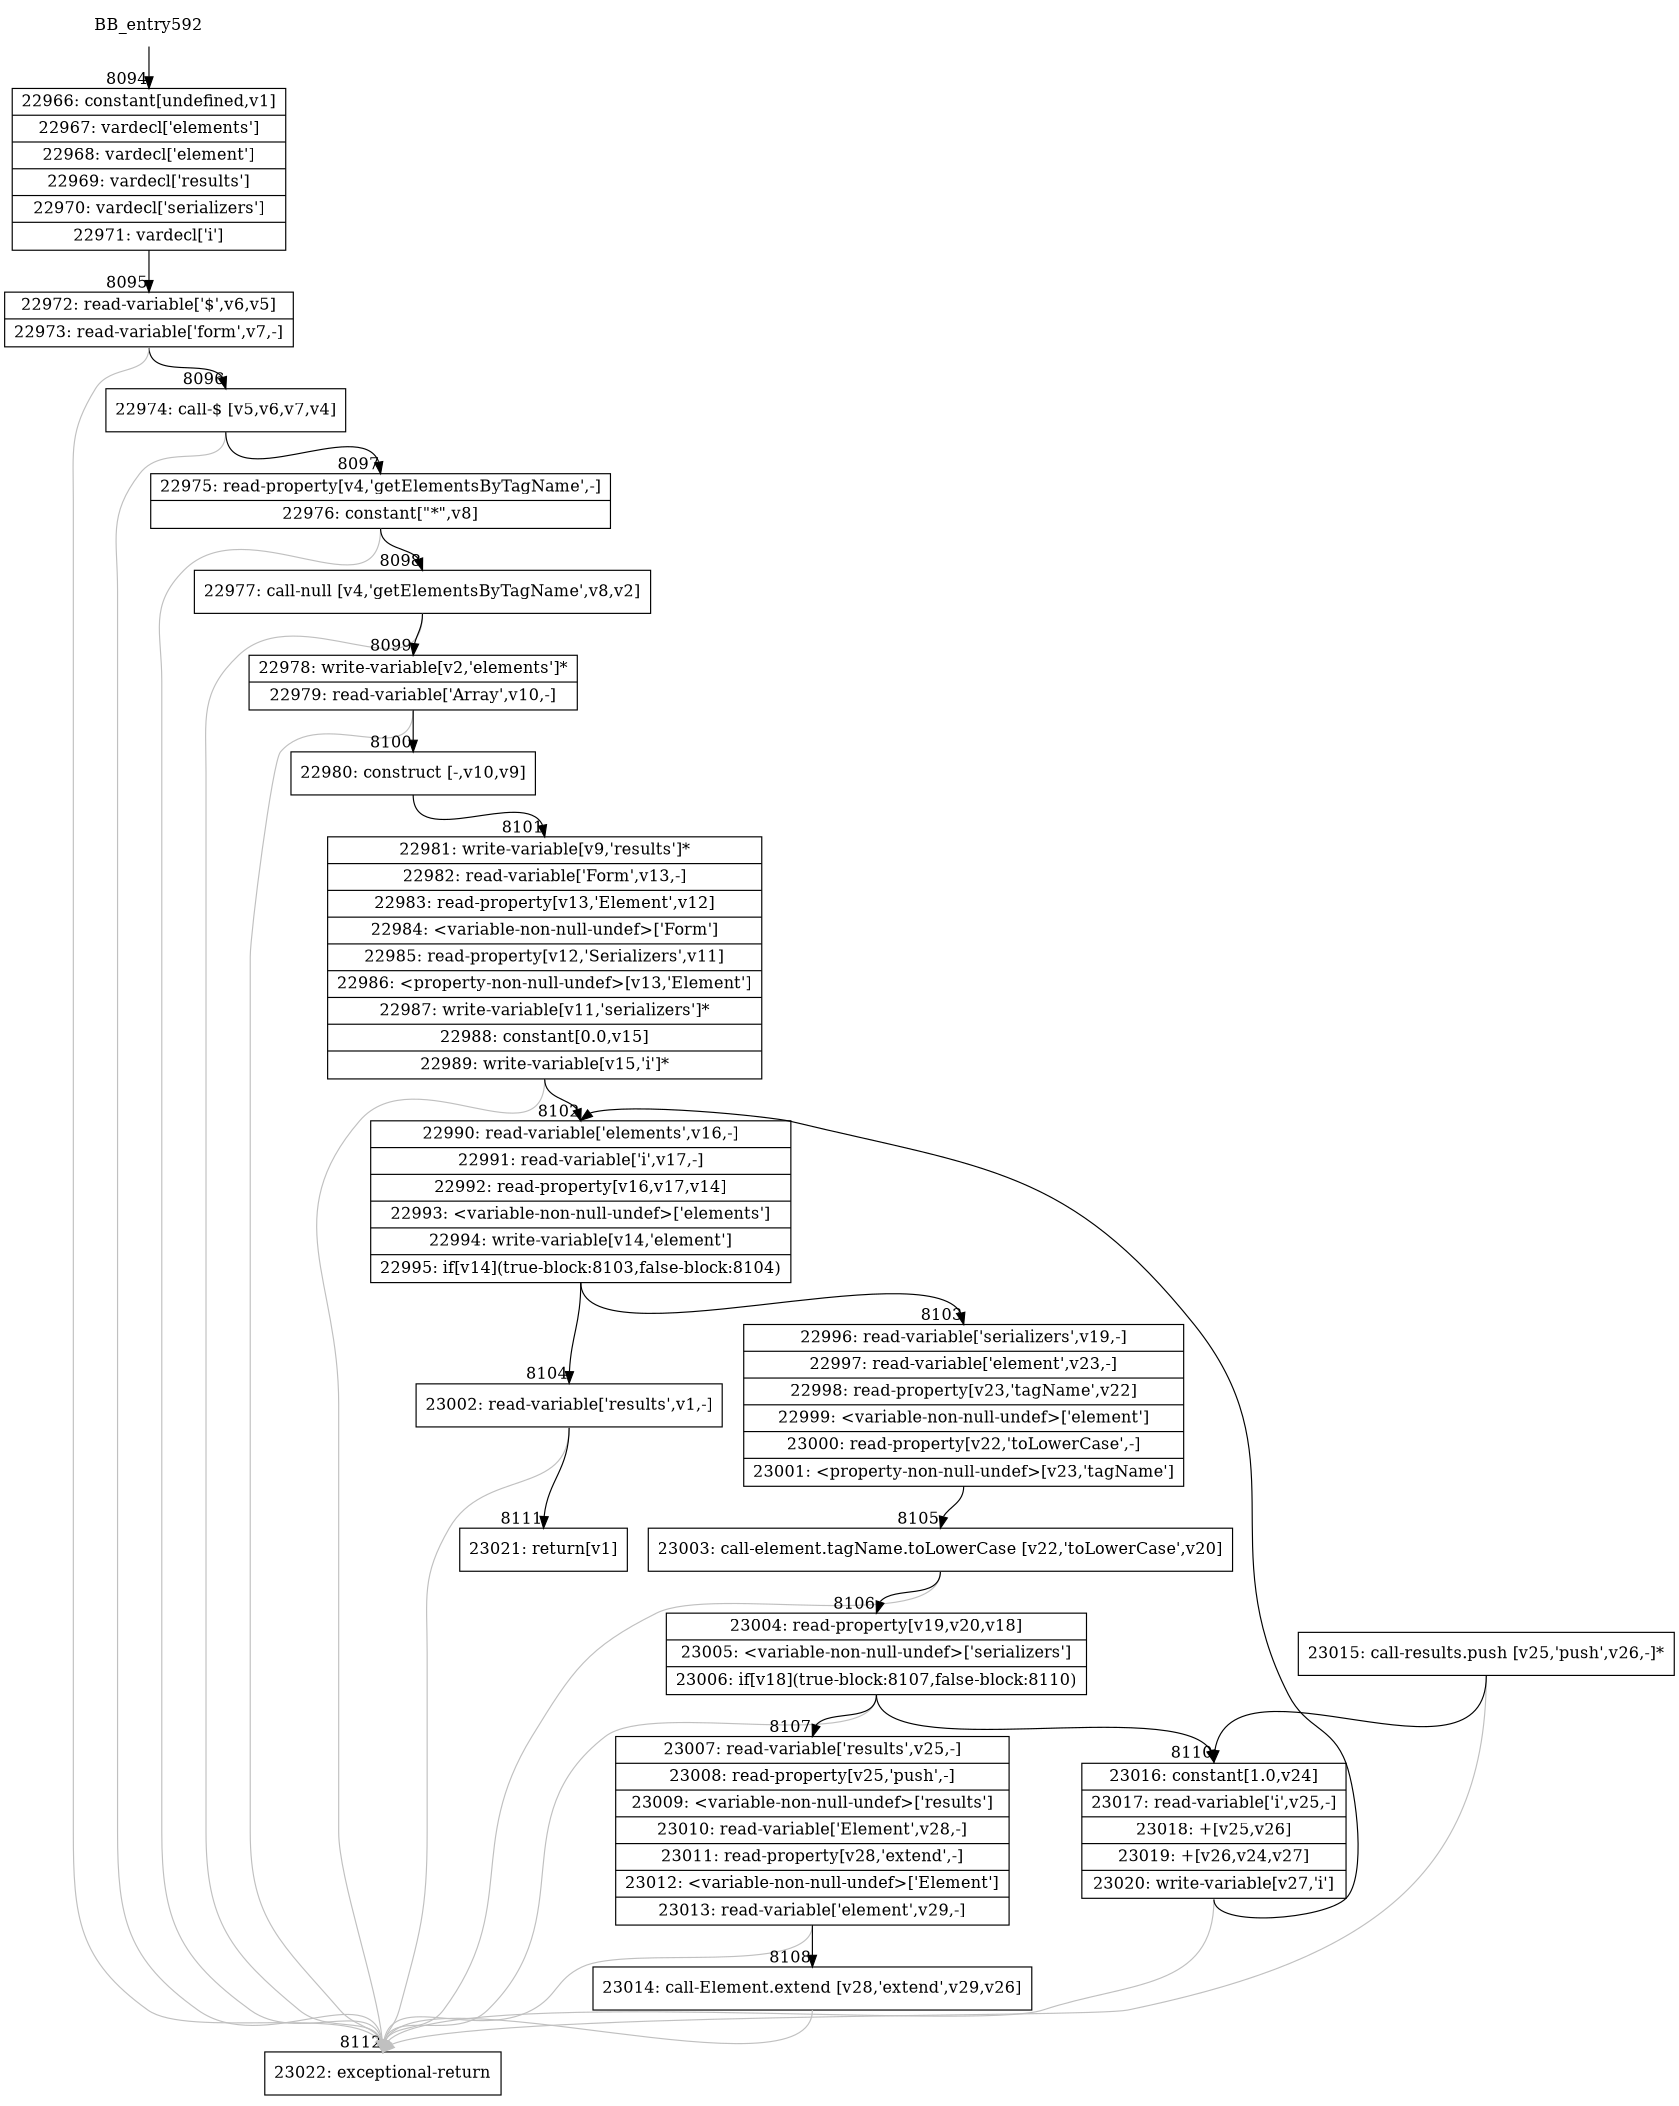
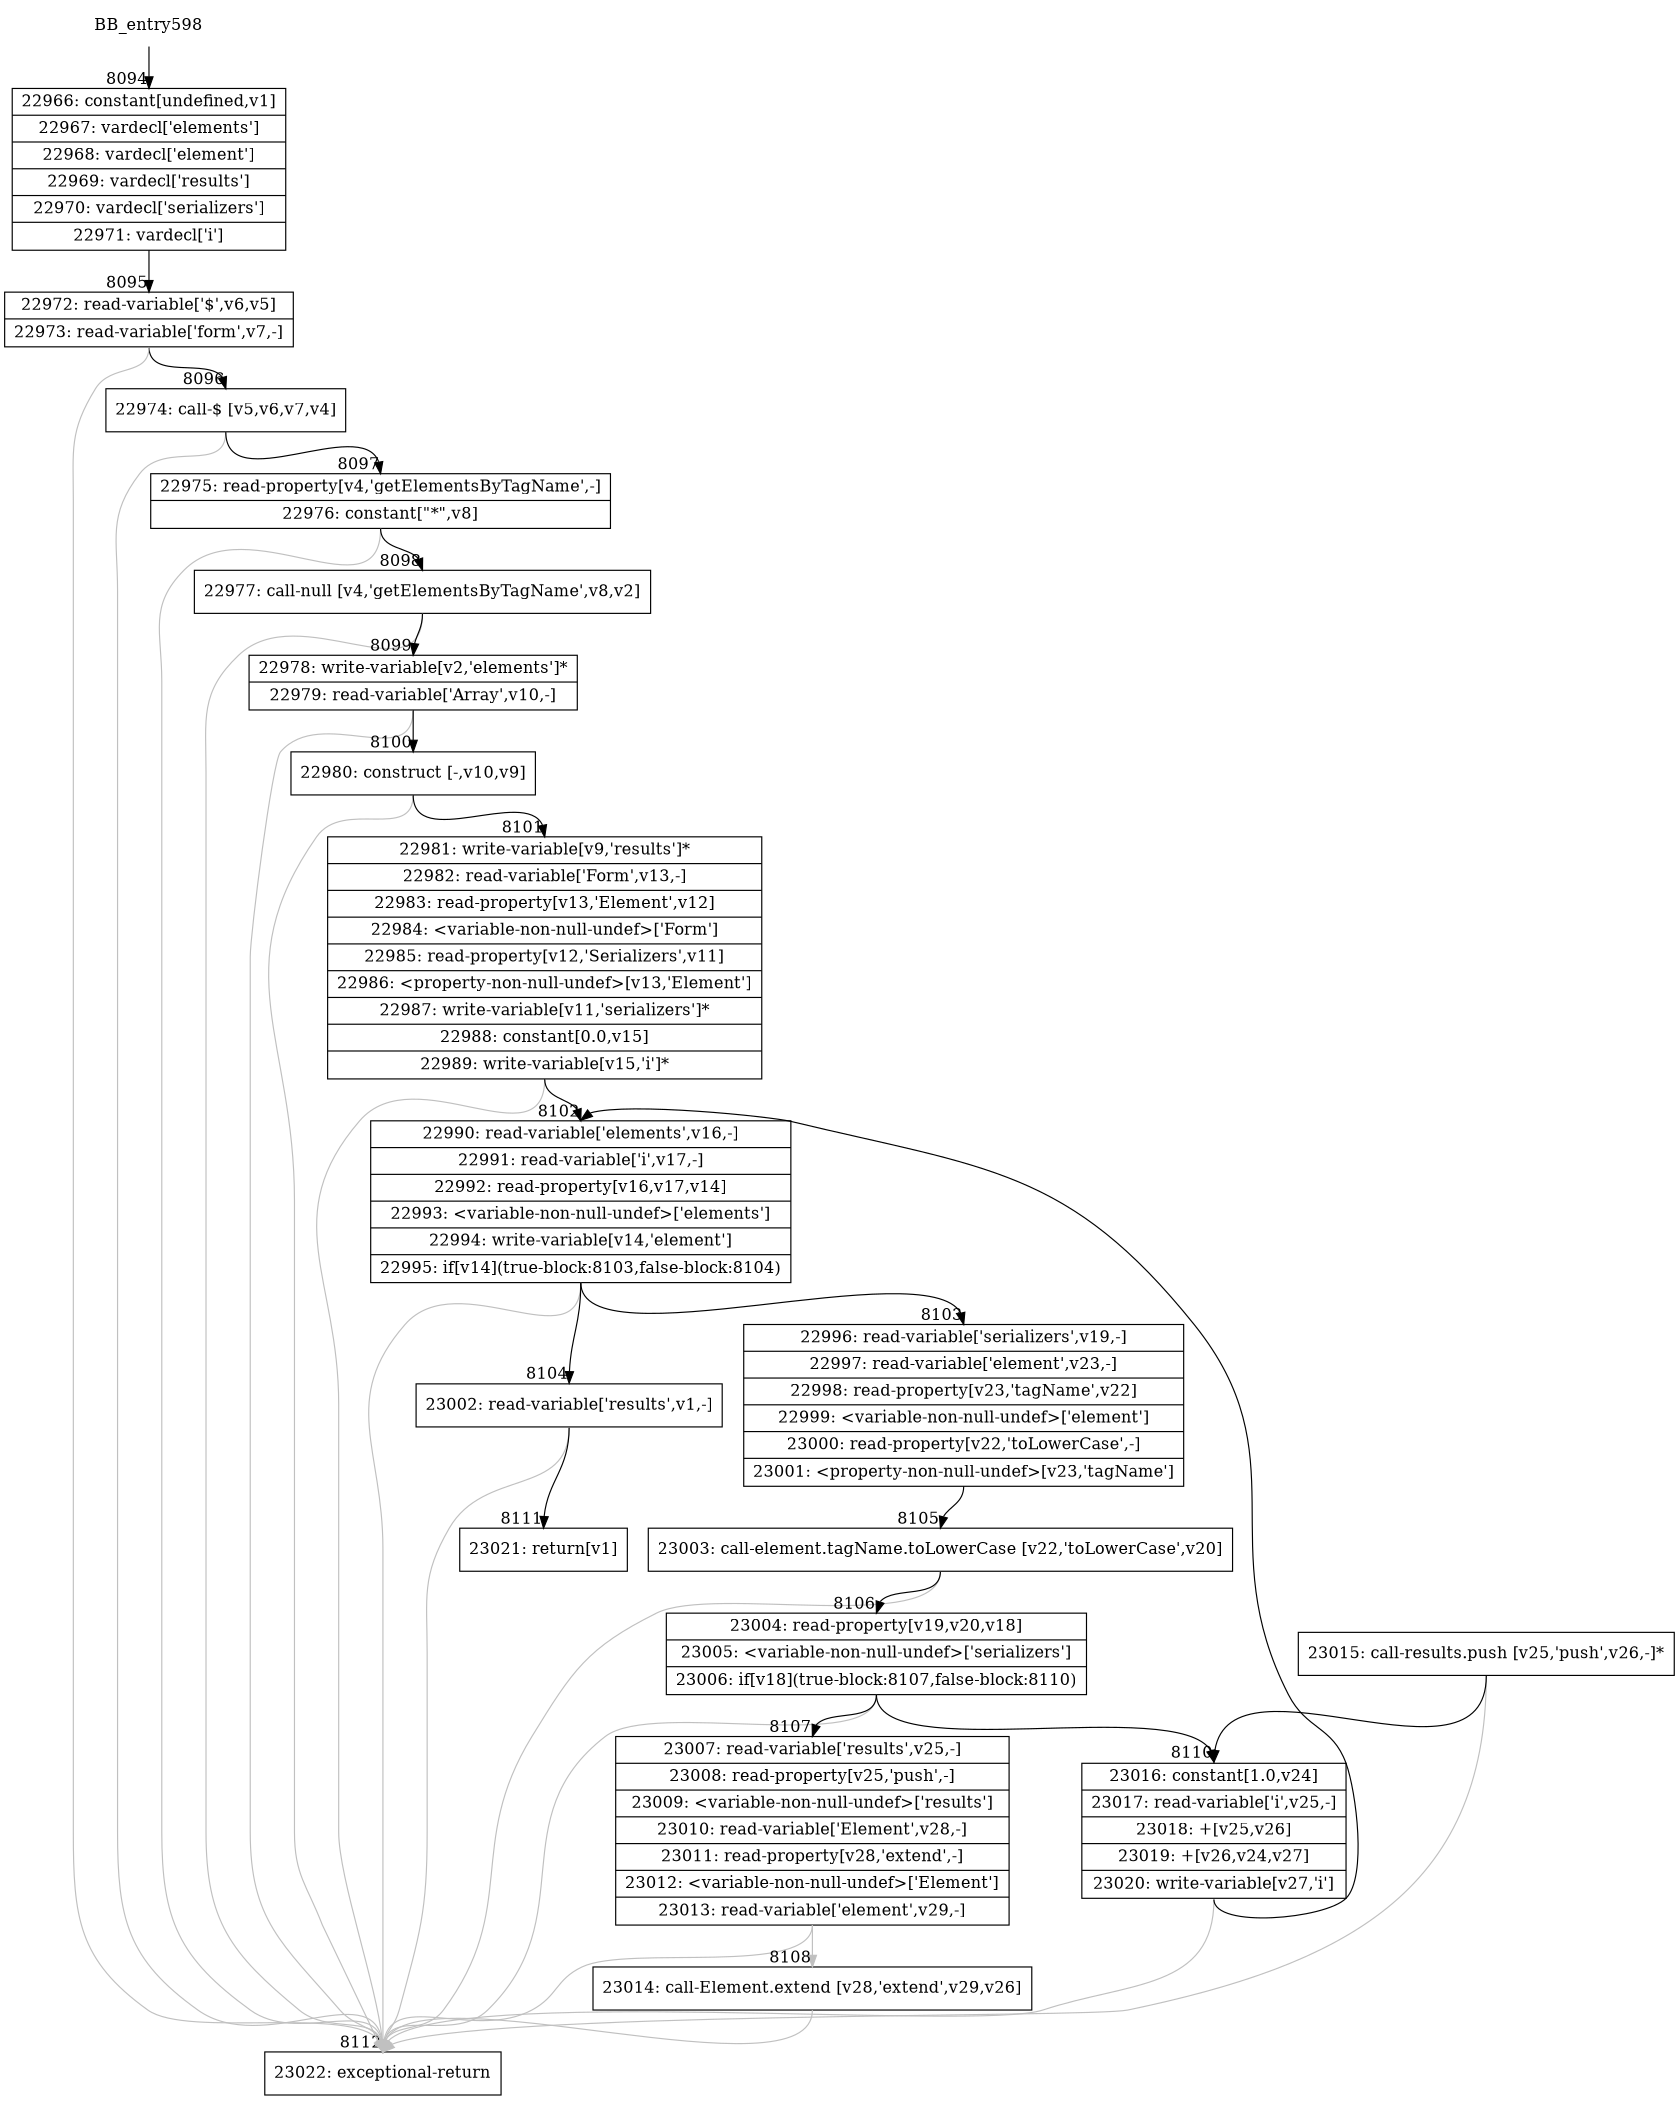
(149, 26) -> (149, 26)
none -> (294, 1384)
none -> (383, 1576)
(812, 1941) -> (812, 1941)
